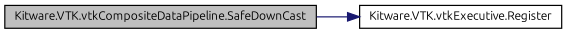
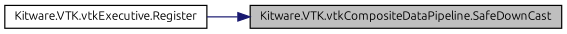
(332, 17) -> (222, 17)
